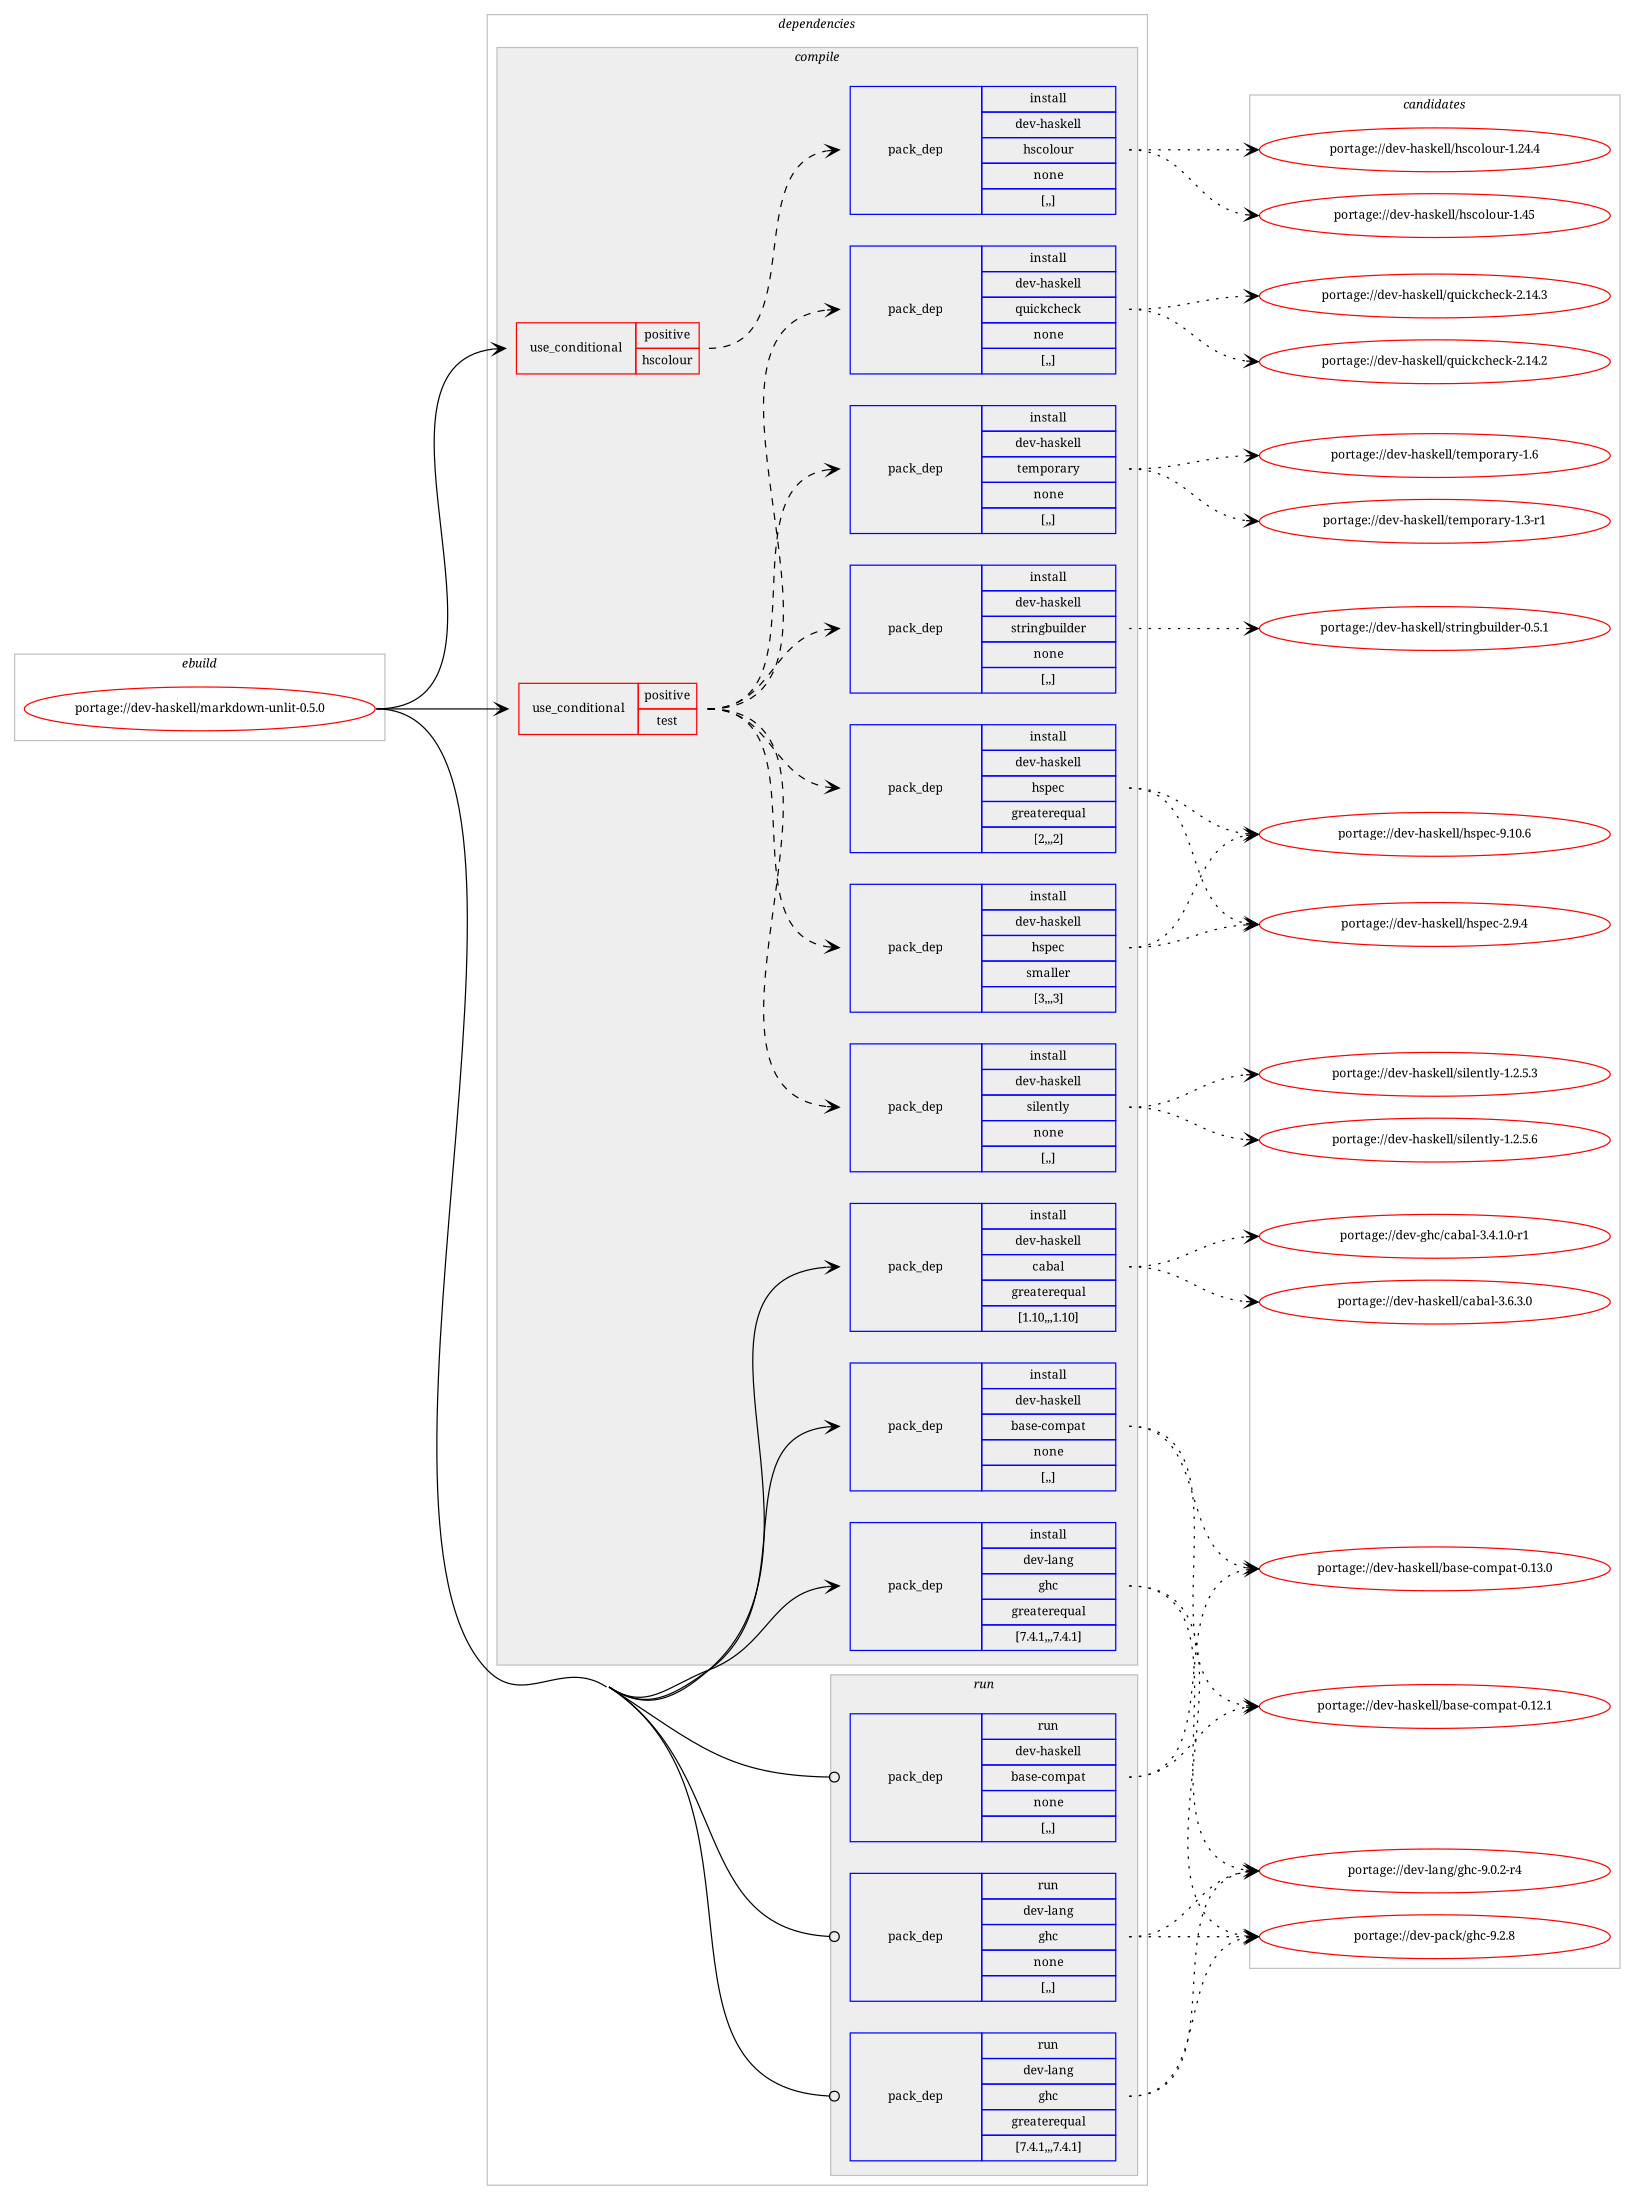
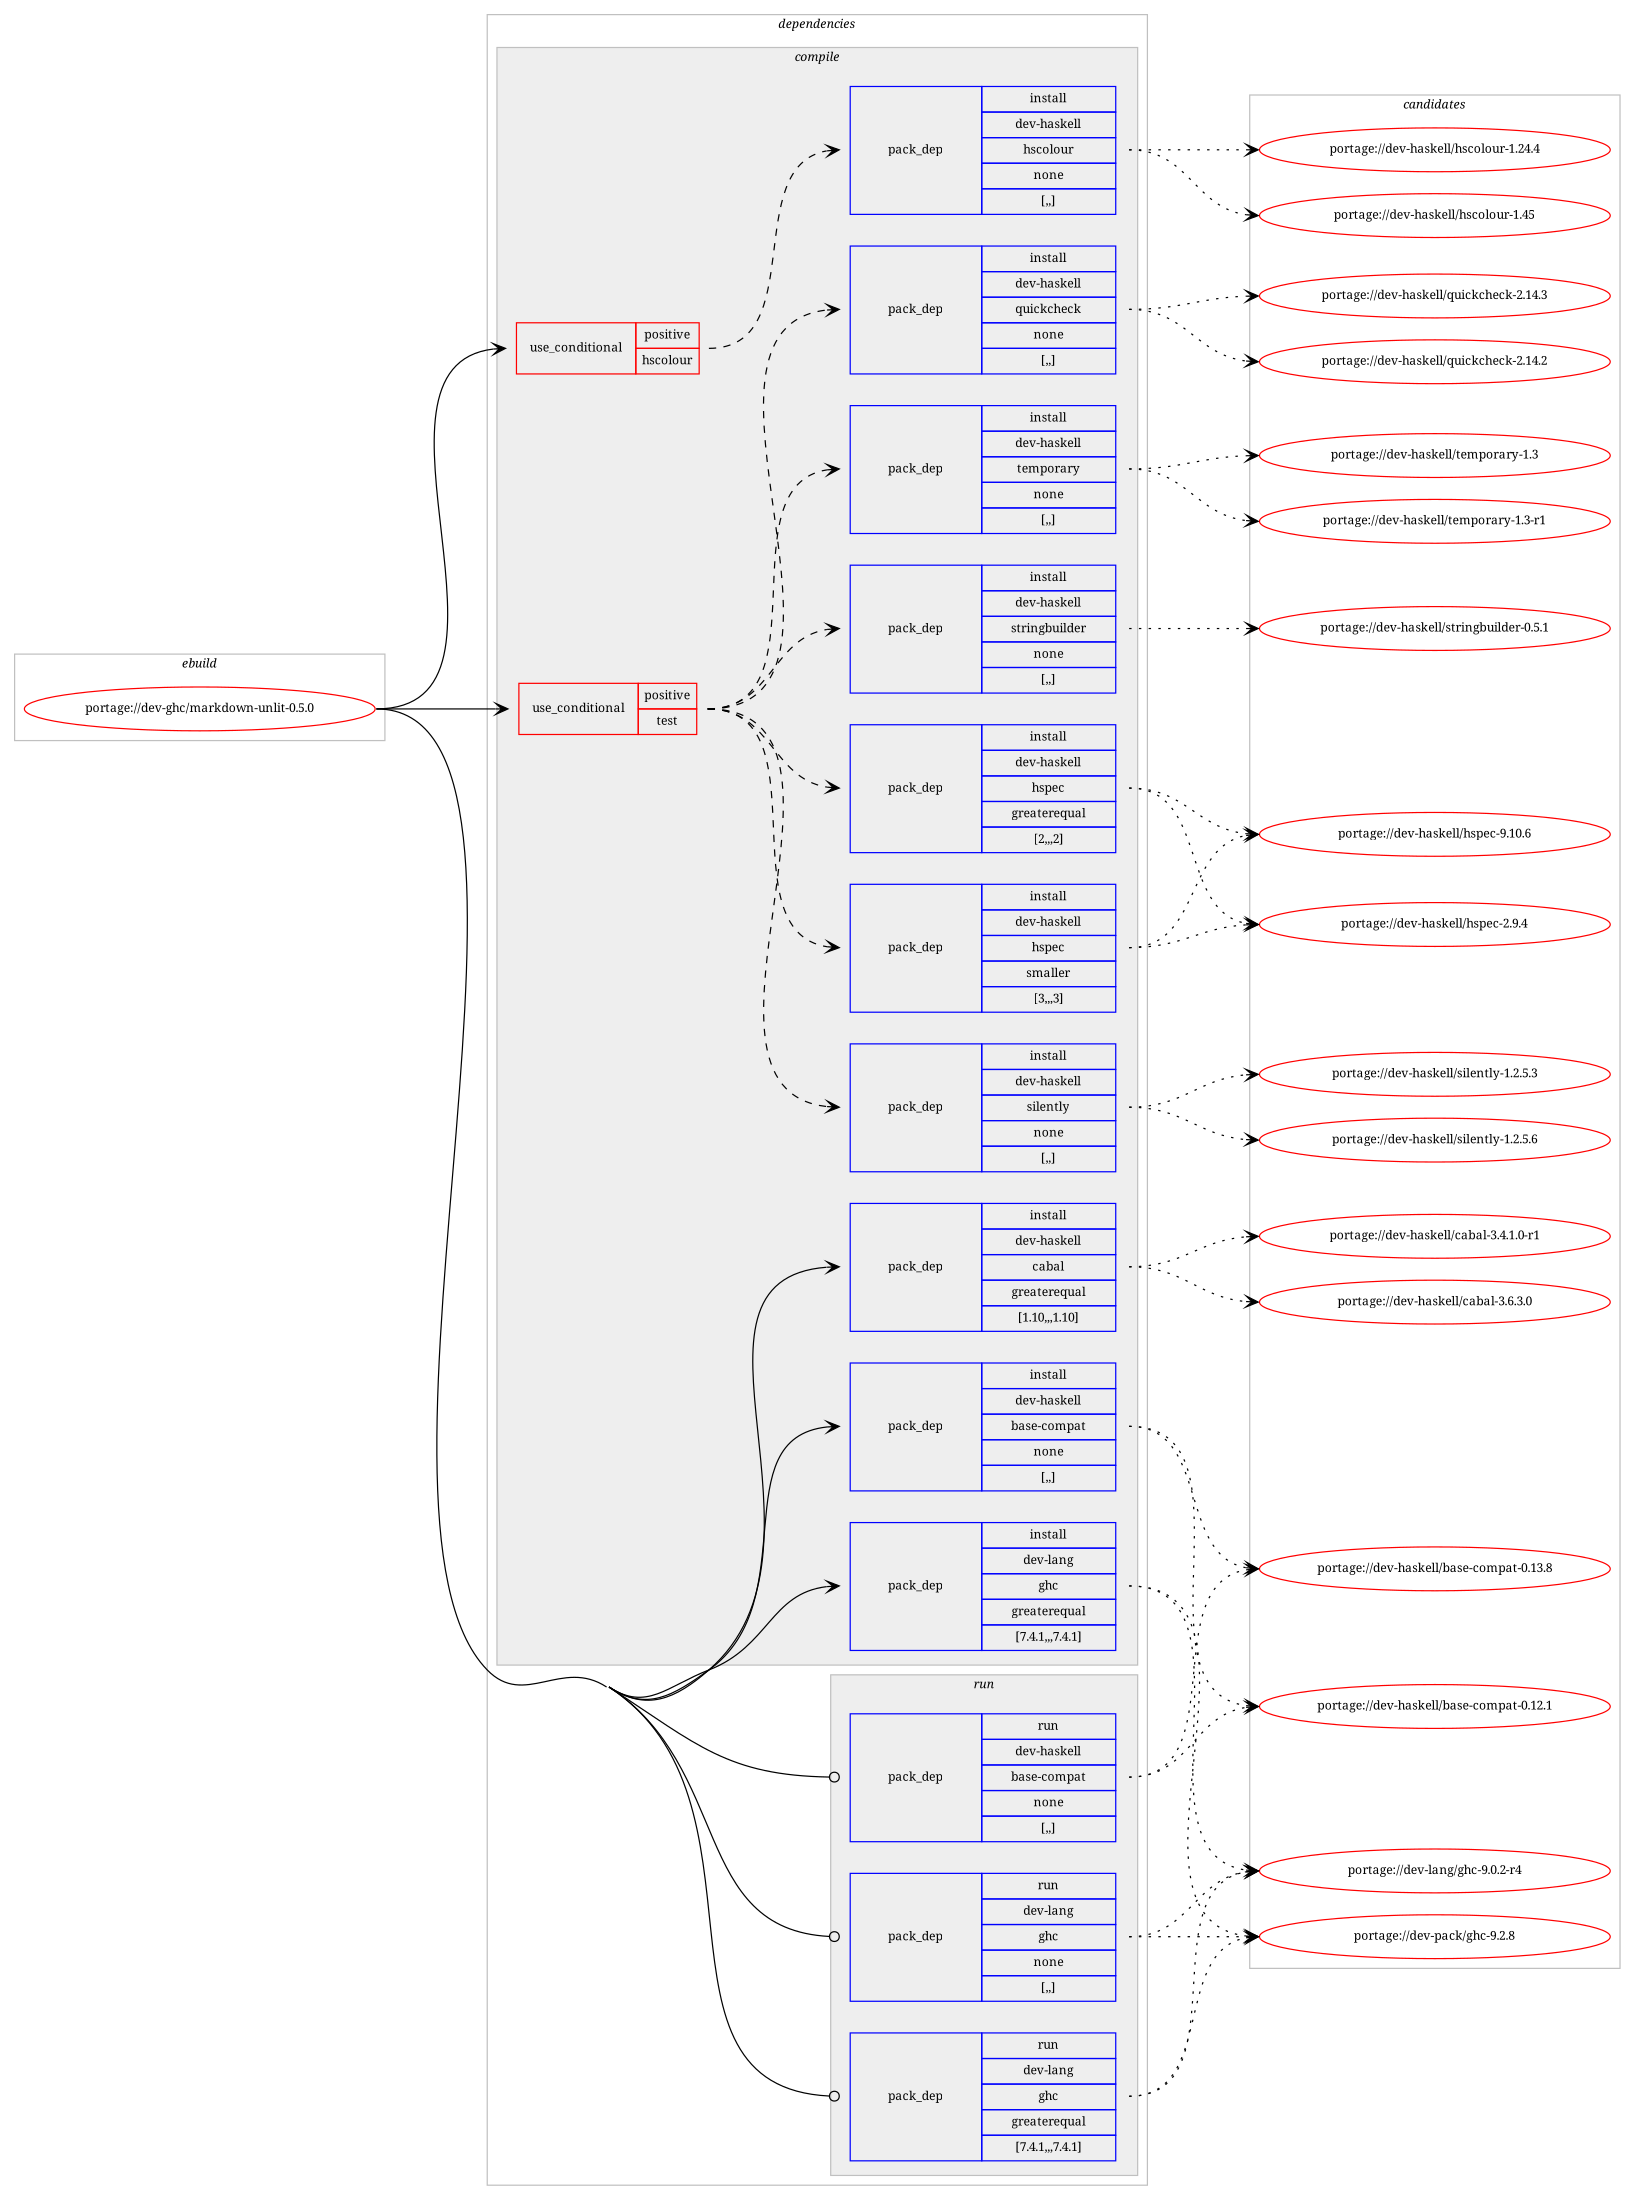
(1435, 456) -> (1435, 456)
(200, 709) -> (200, 709)
(1435, 1236) -> (1435, 1236)
(1435, 1569) -> (1435, 1569)
